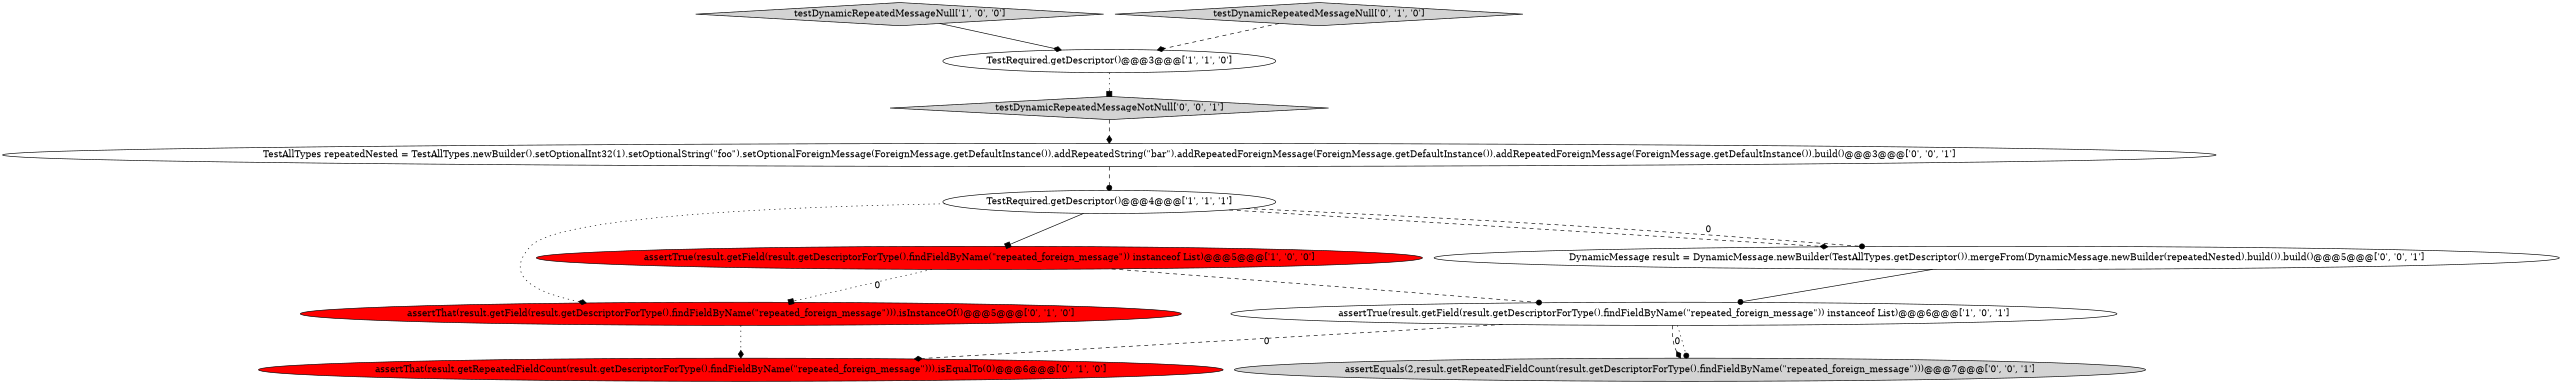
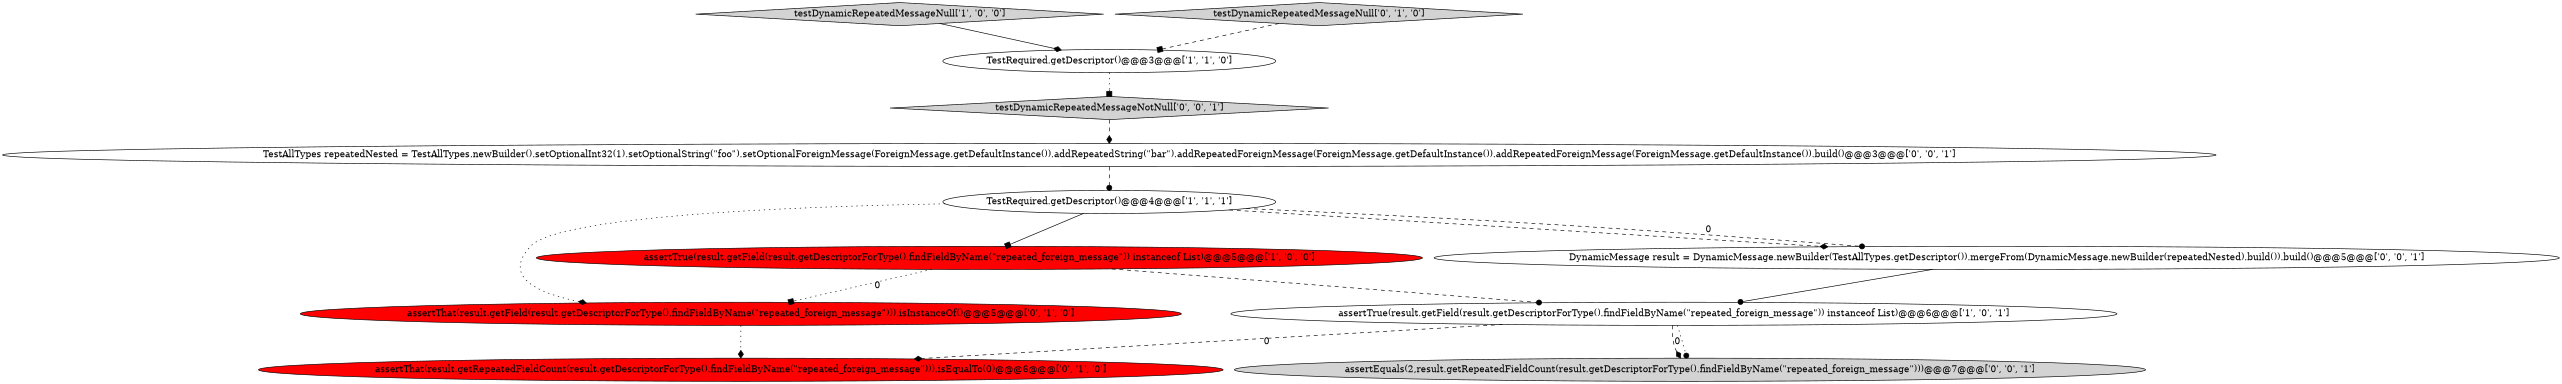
(1221, 36) -> (1221, 36)
